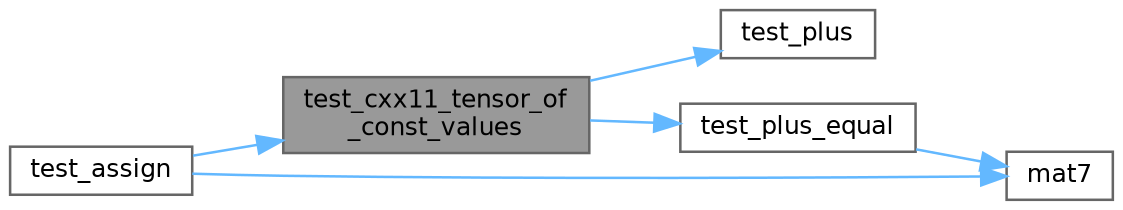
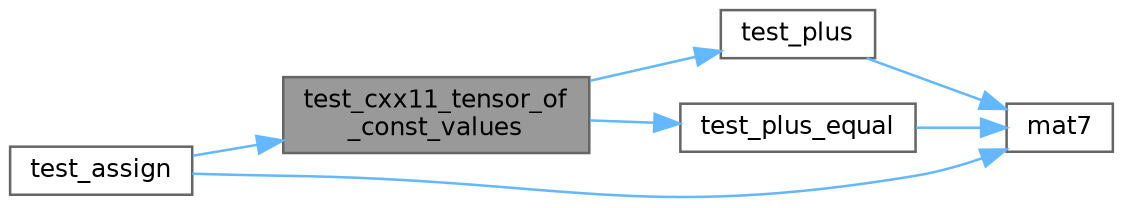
none -> (924, 79)
